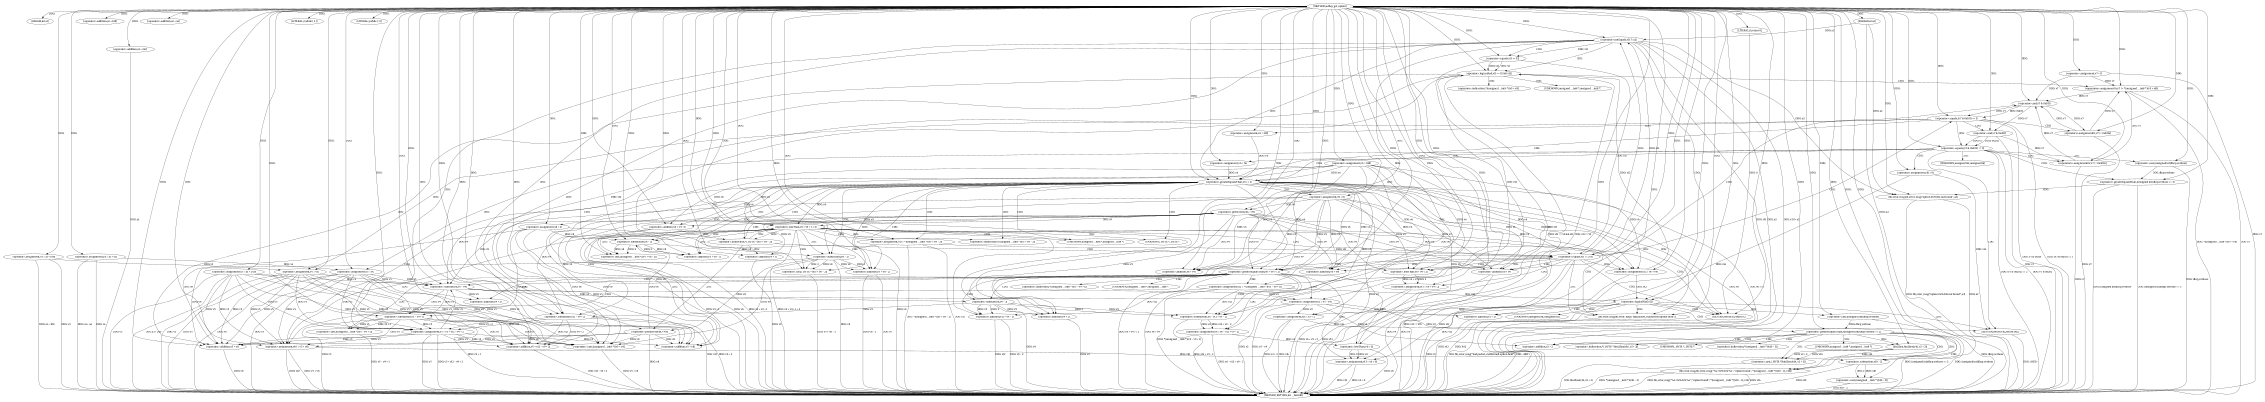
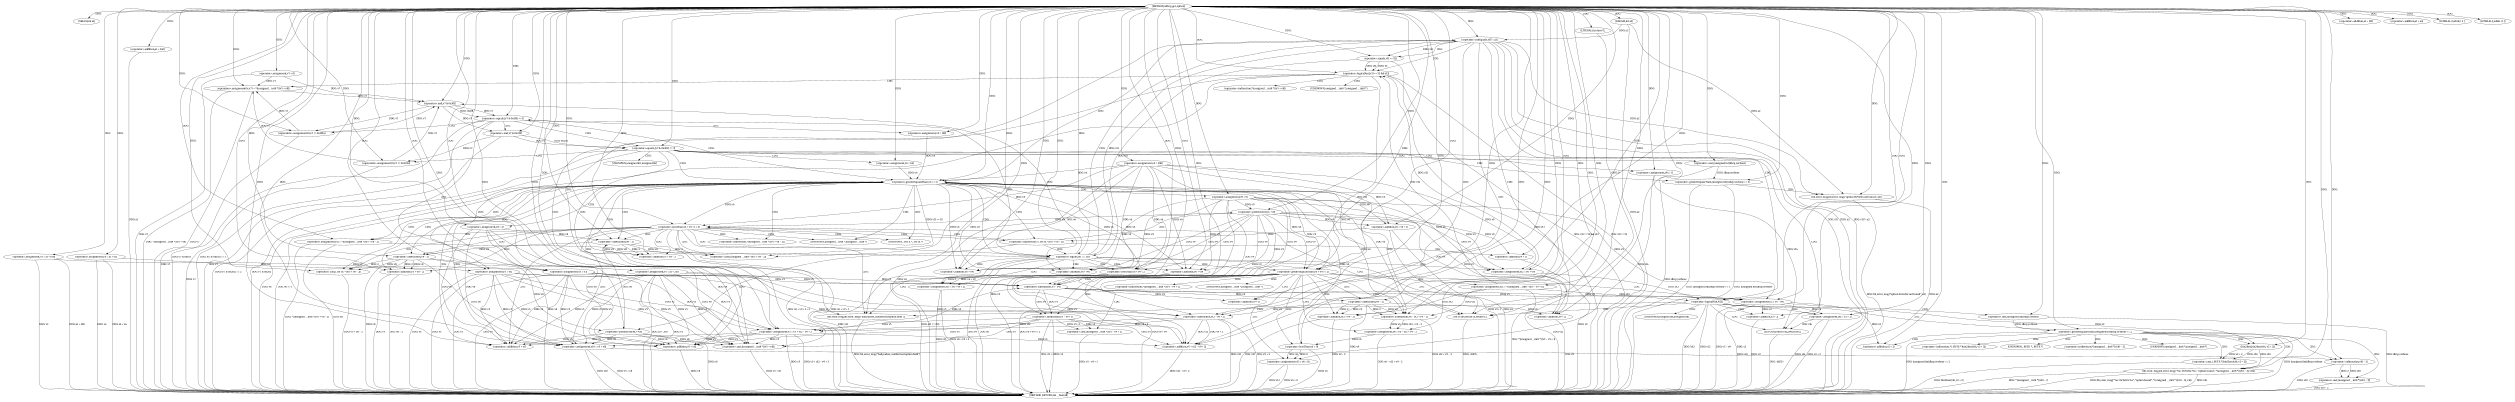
(1661, 116) -> none
(717, 219) -> (934, 219)
(1380, 222) -> (1547, 214)
